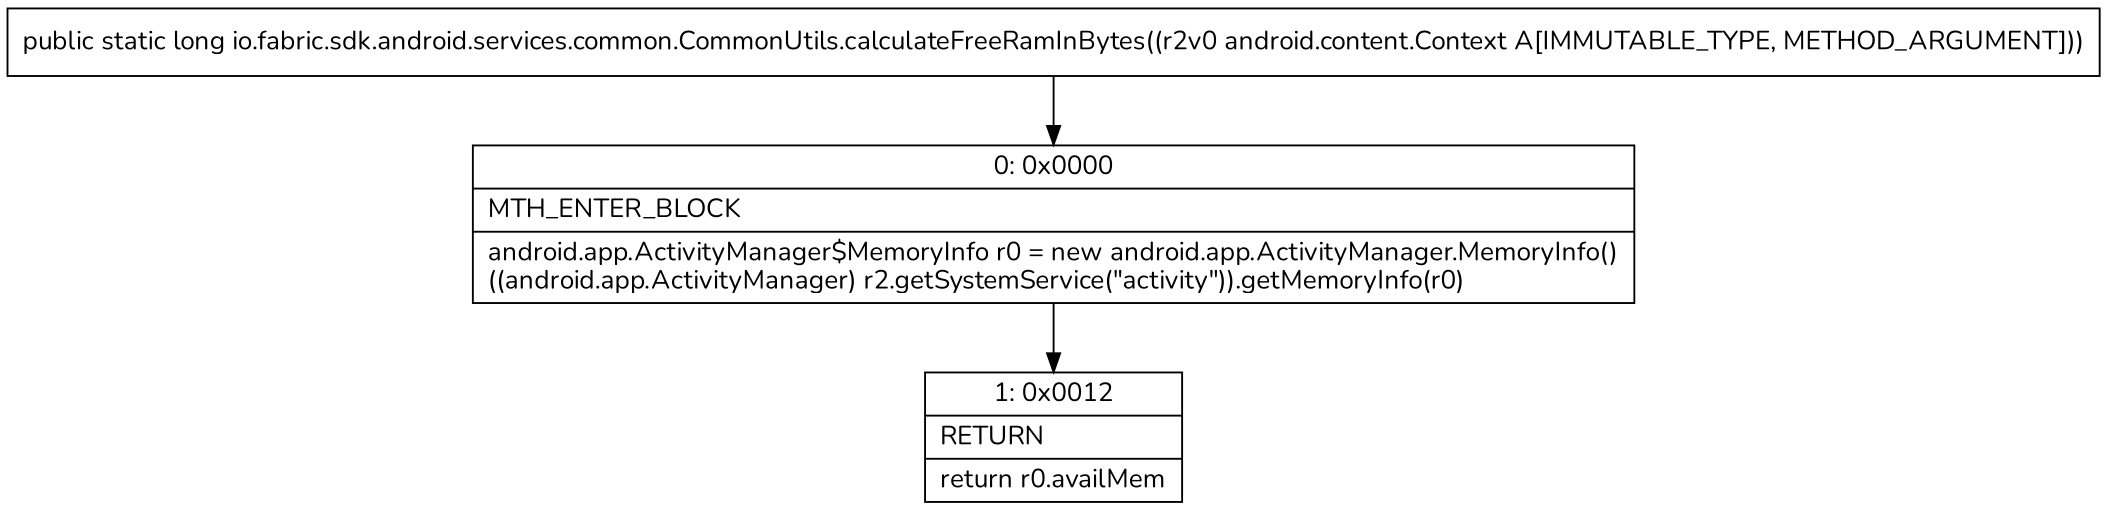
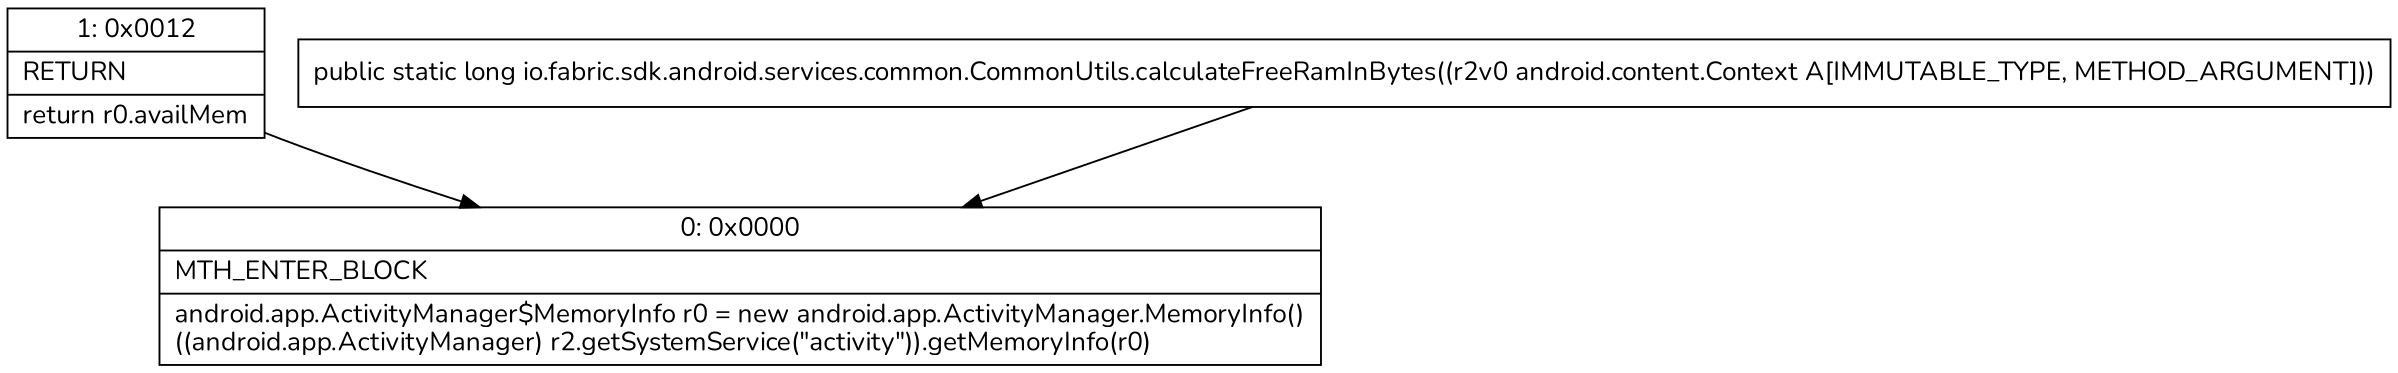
(1054, 328) -> (363, 168)
